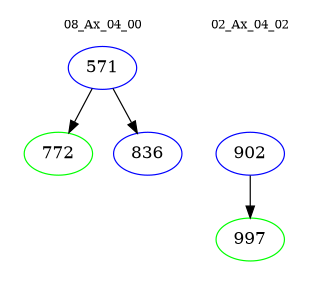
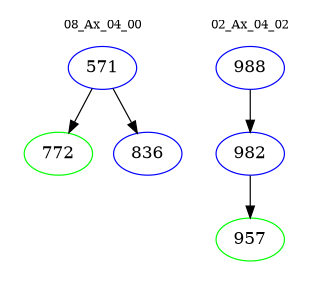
none -> (250, 68)
(250, 154) -> (250, 154)
(250, 240) -> (250, 240)
